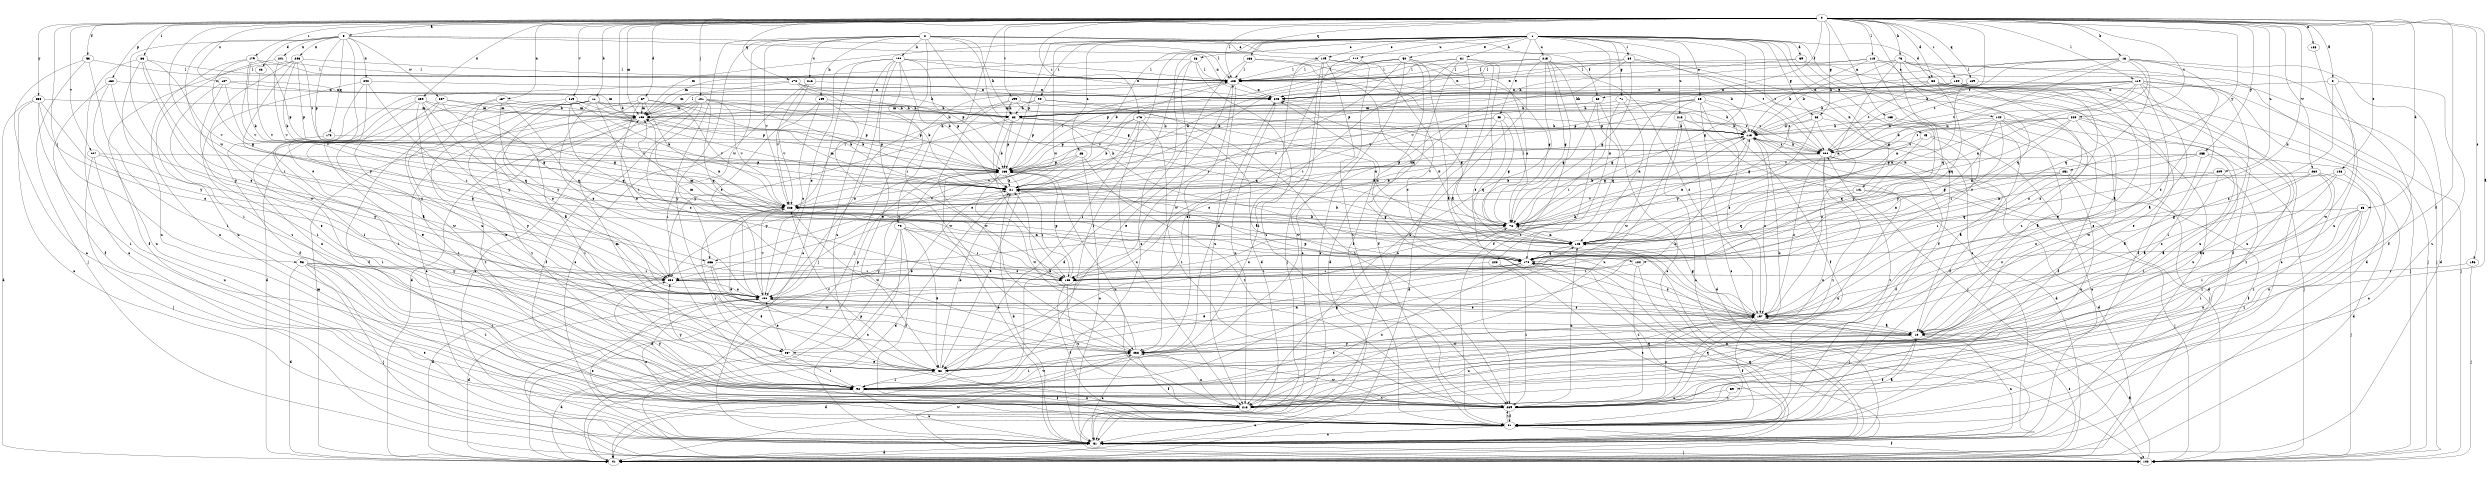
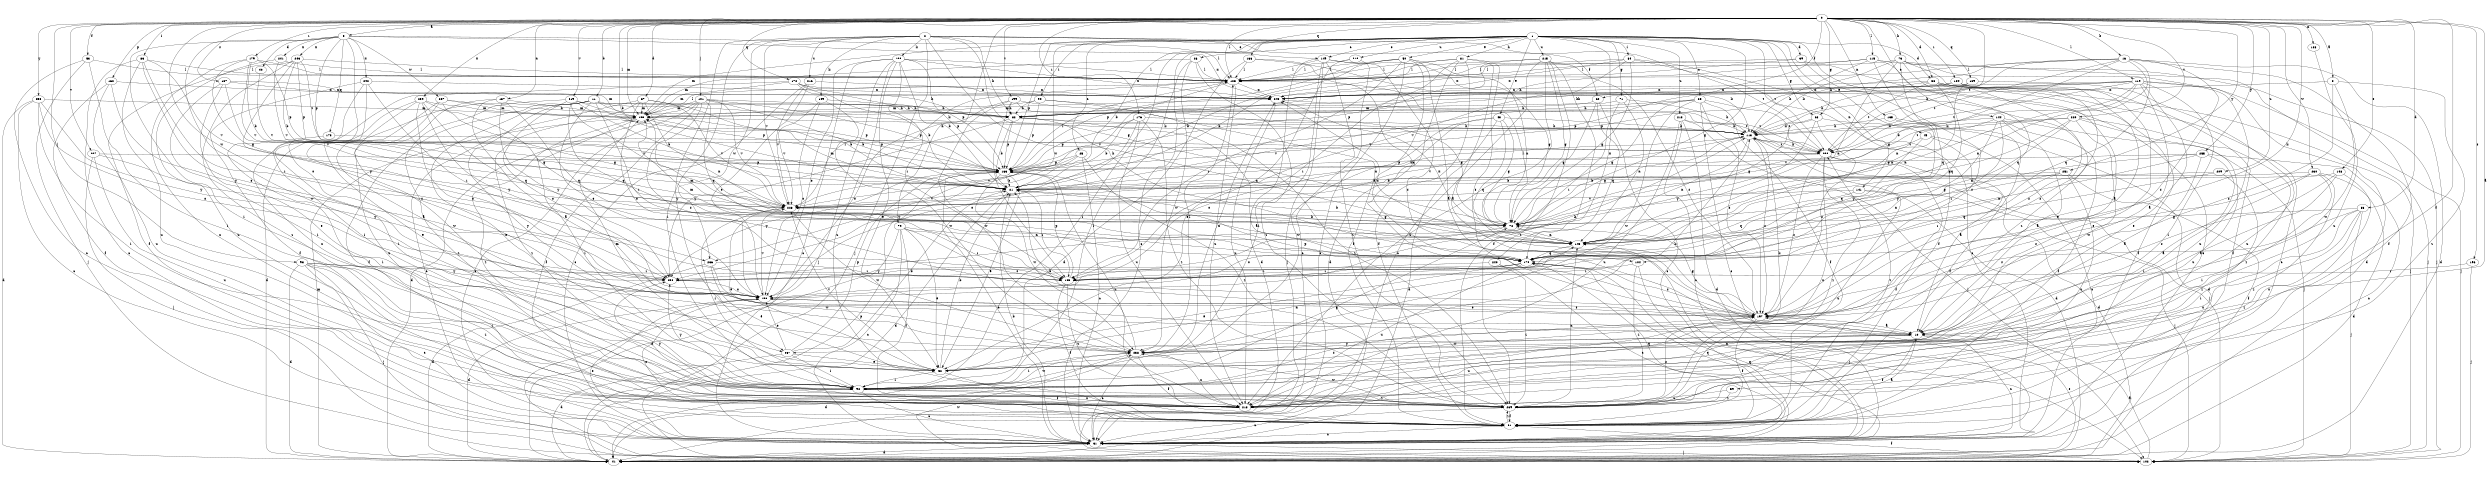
(1113, 237) -> none
(523, 264) -> (635, 380)
(2077, 279) -> none
